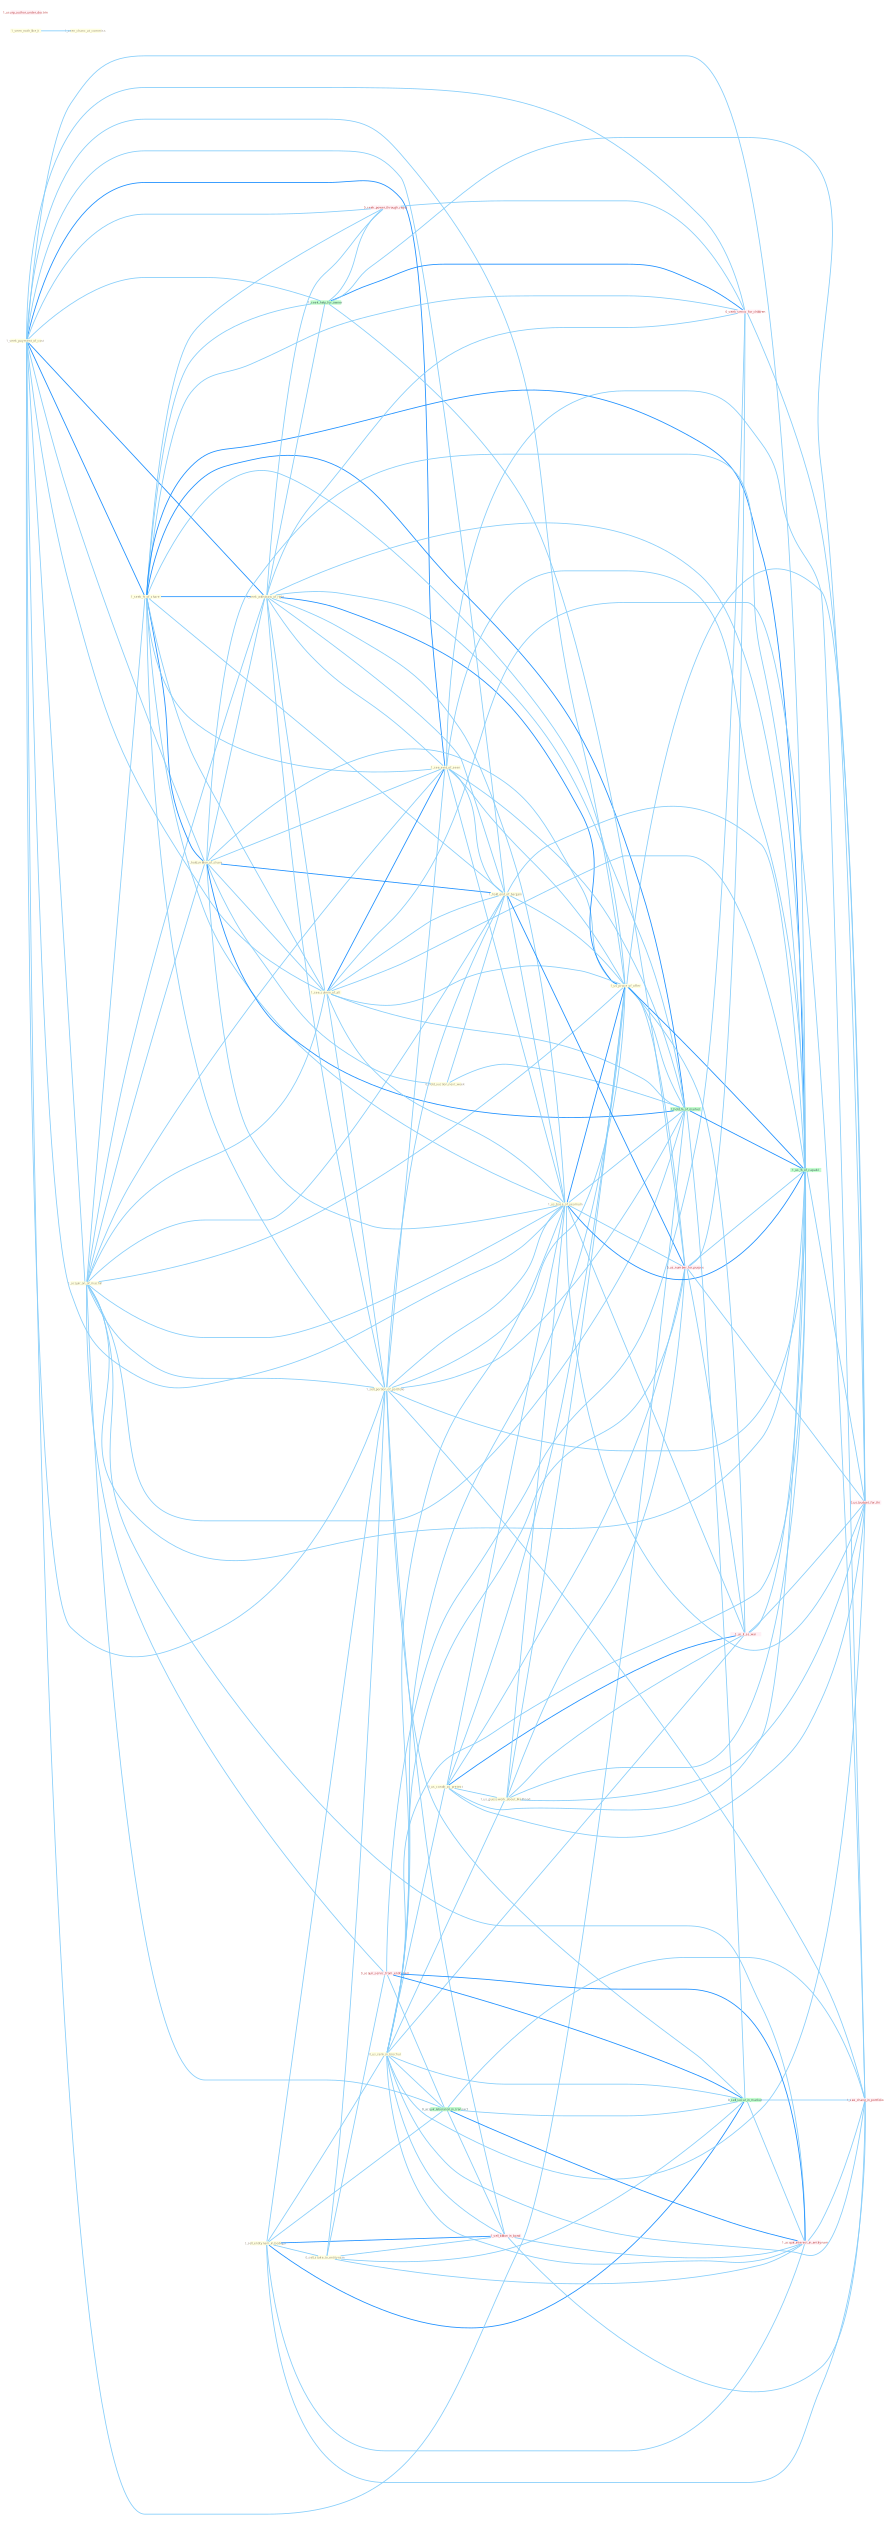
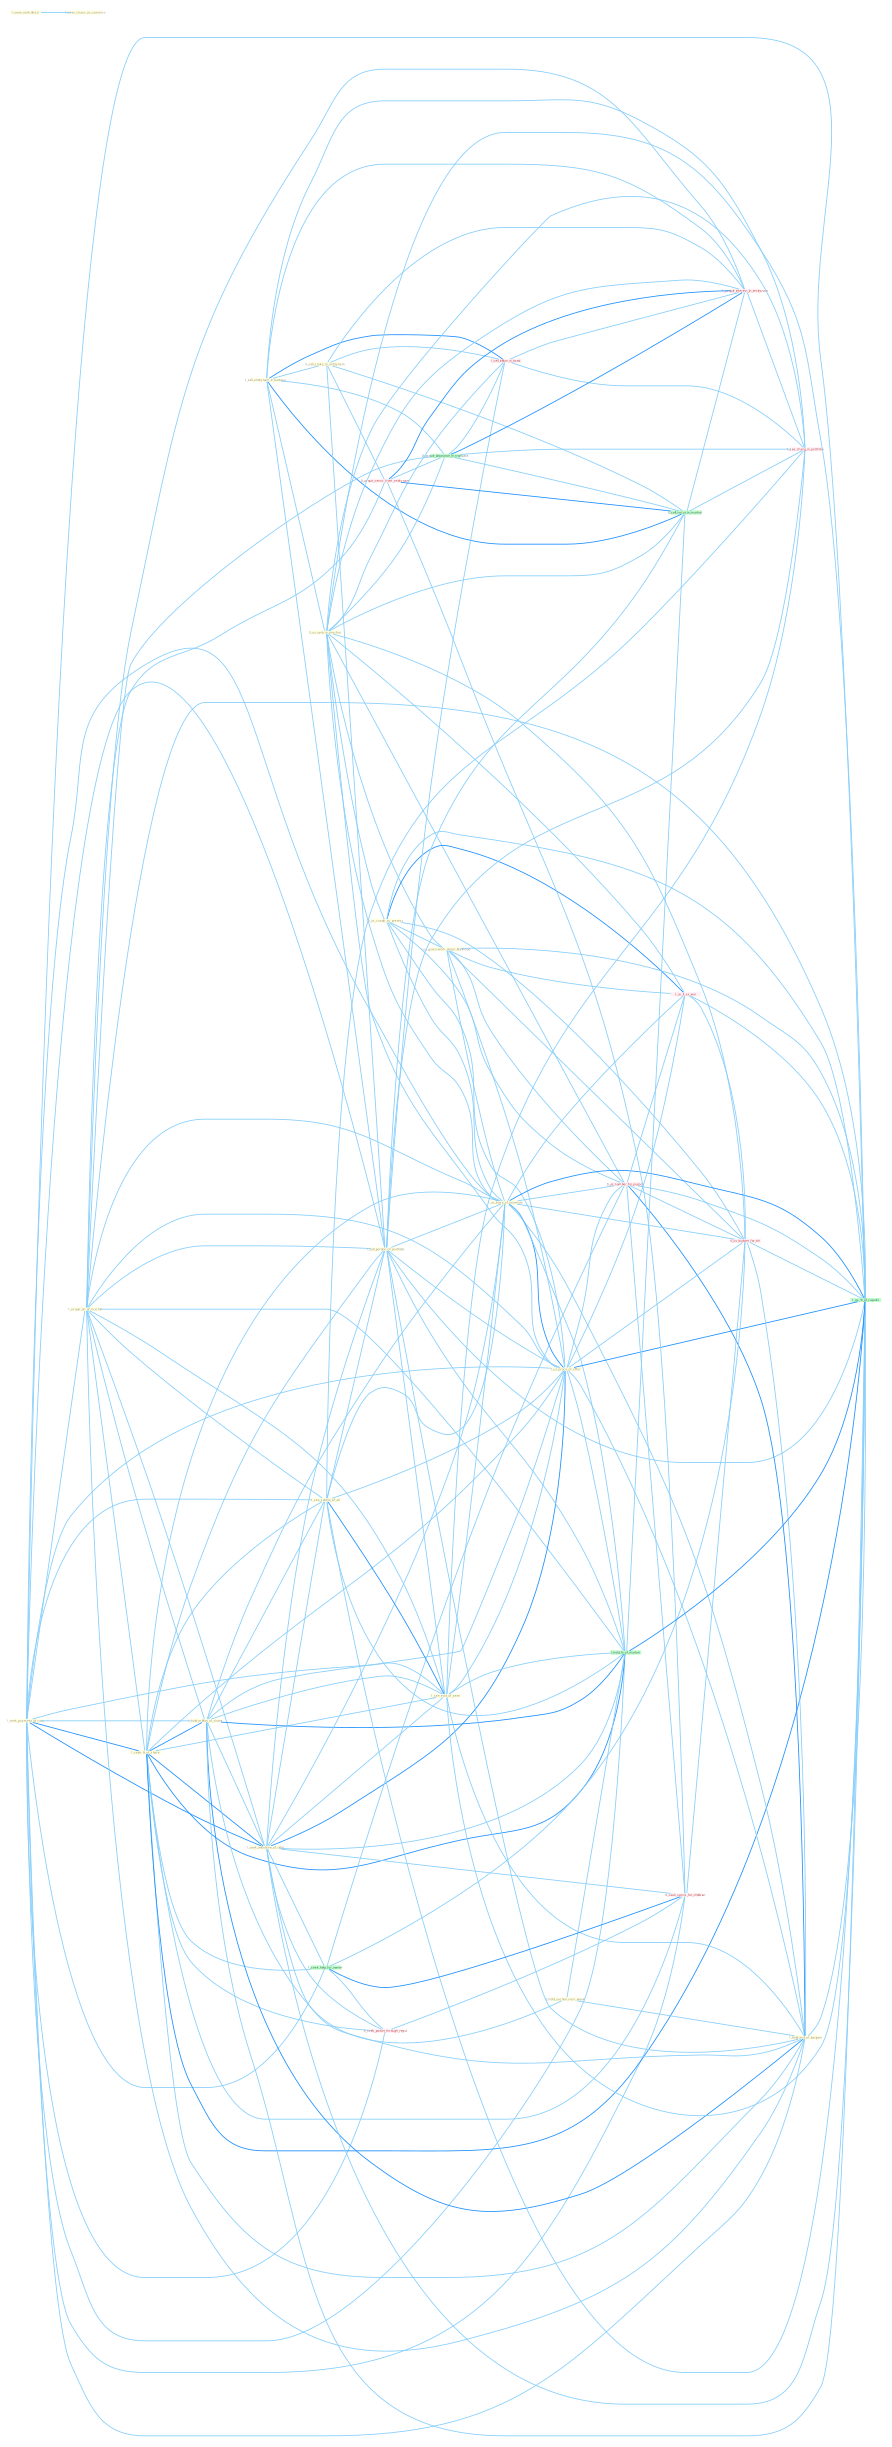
(26, 12) -> none
(399, 197) -> (241, 1677)
(410, 935) -> (790, 1538)
